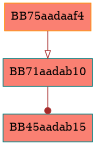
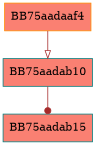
(48, 72) -> (48, 72)
(48, 128) -> (48, 128)
